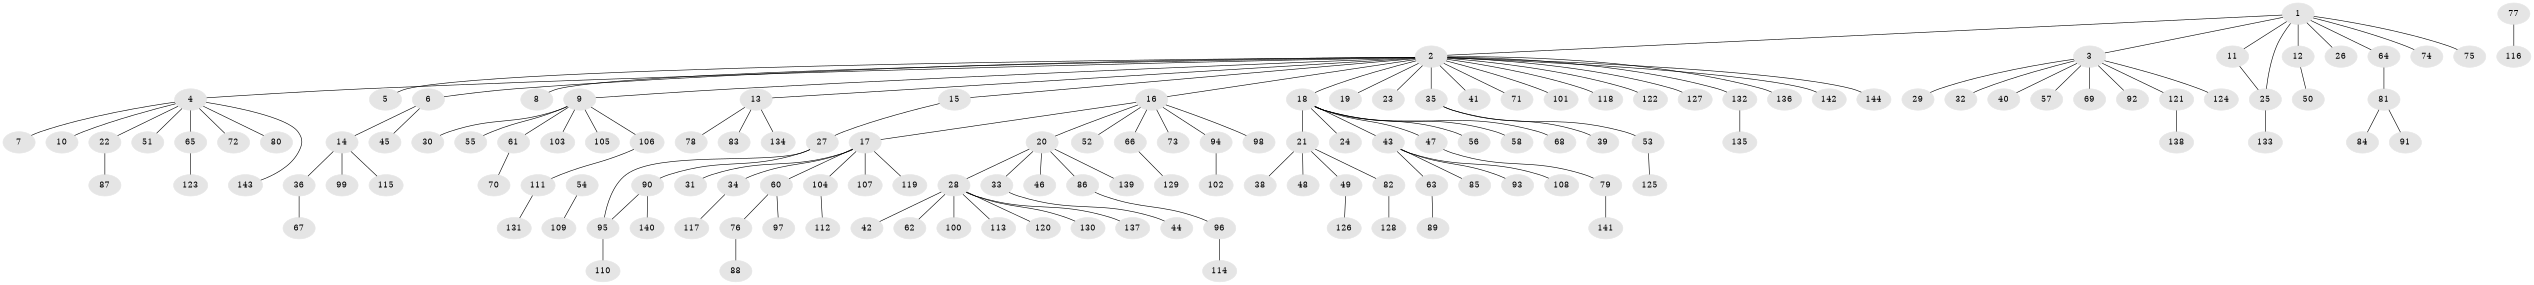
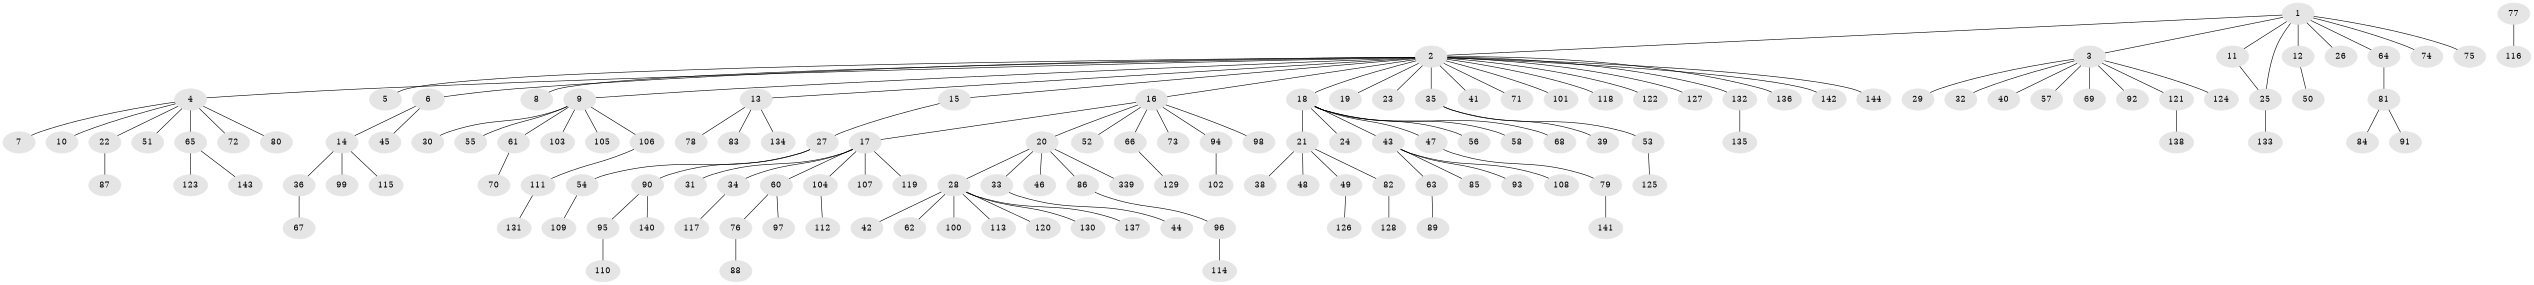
(287, 124) -> (218, 164)
(693, 160) -> (692, 165)
(1127, 185) -> (1127, 185)
